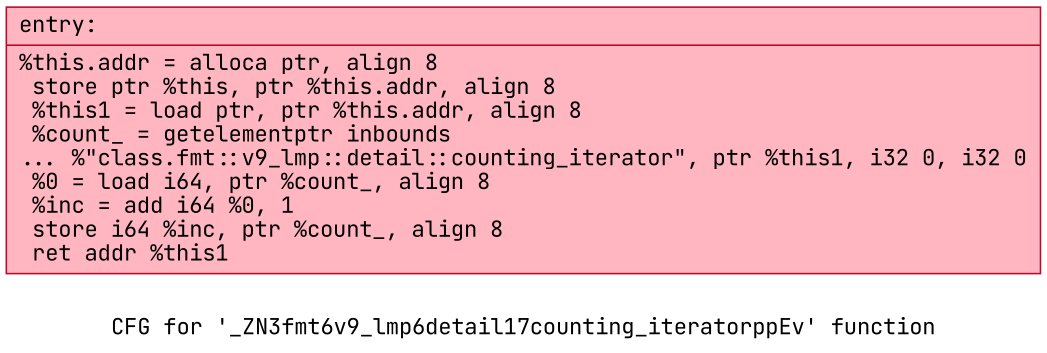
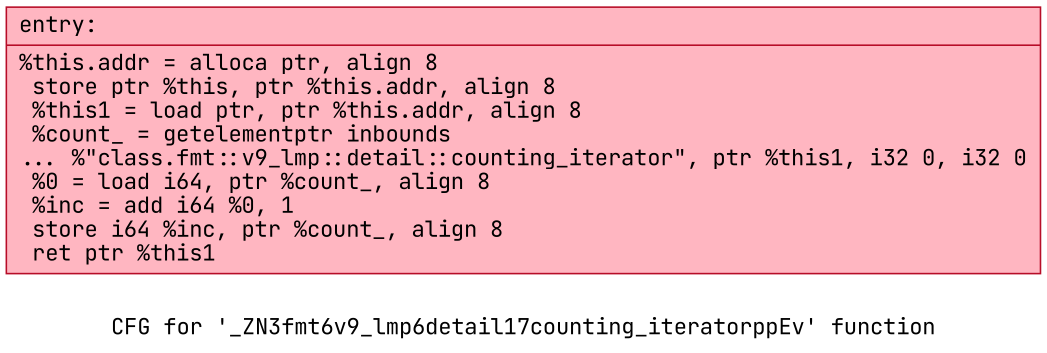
(125, 254) -> (117, 254)
